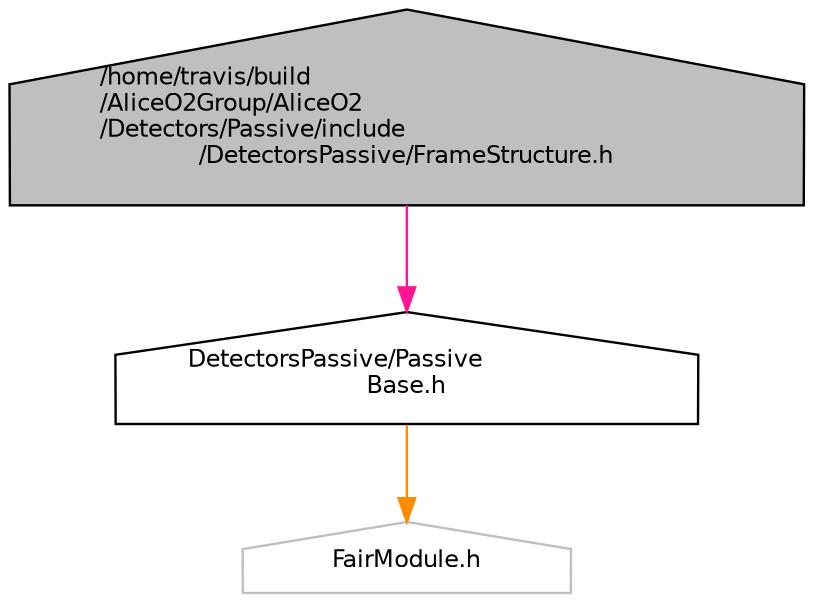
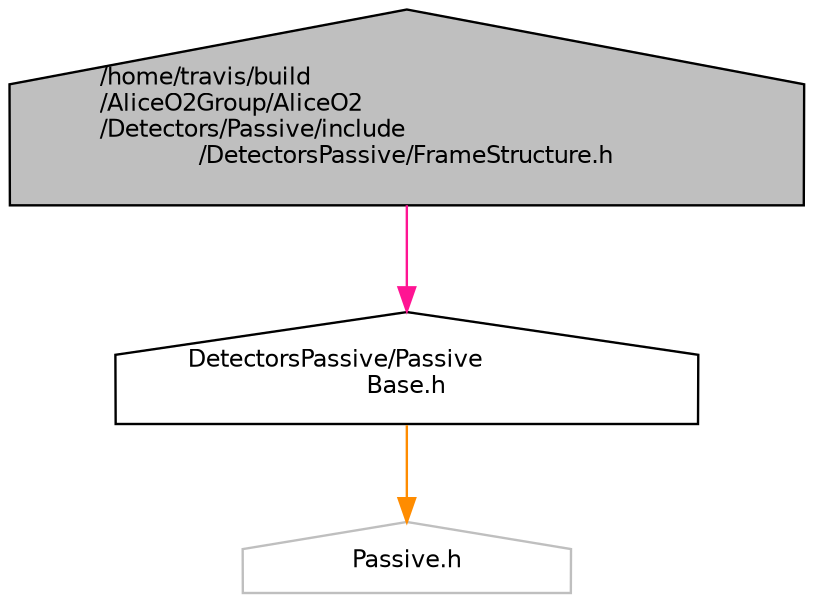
(407, 561) -> (407, 561)
